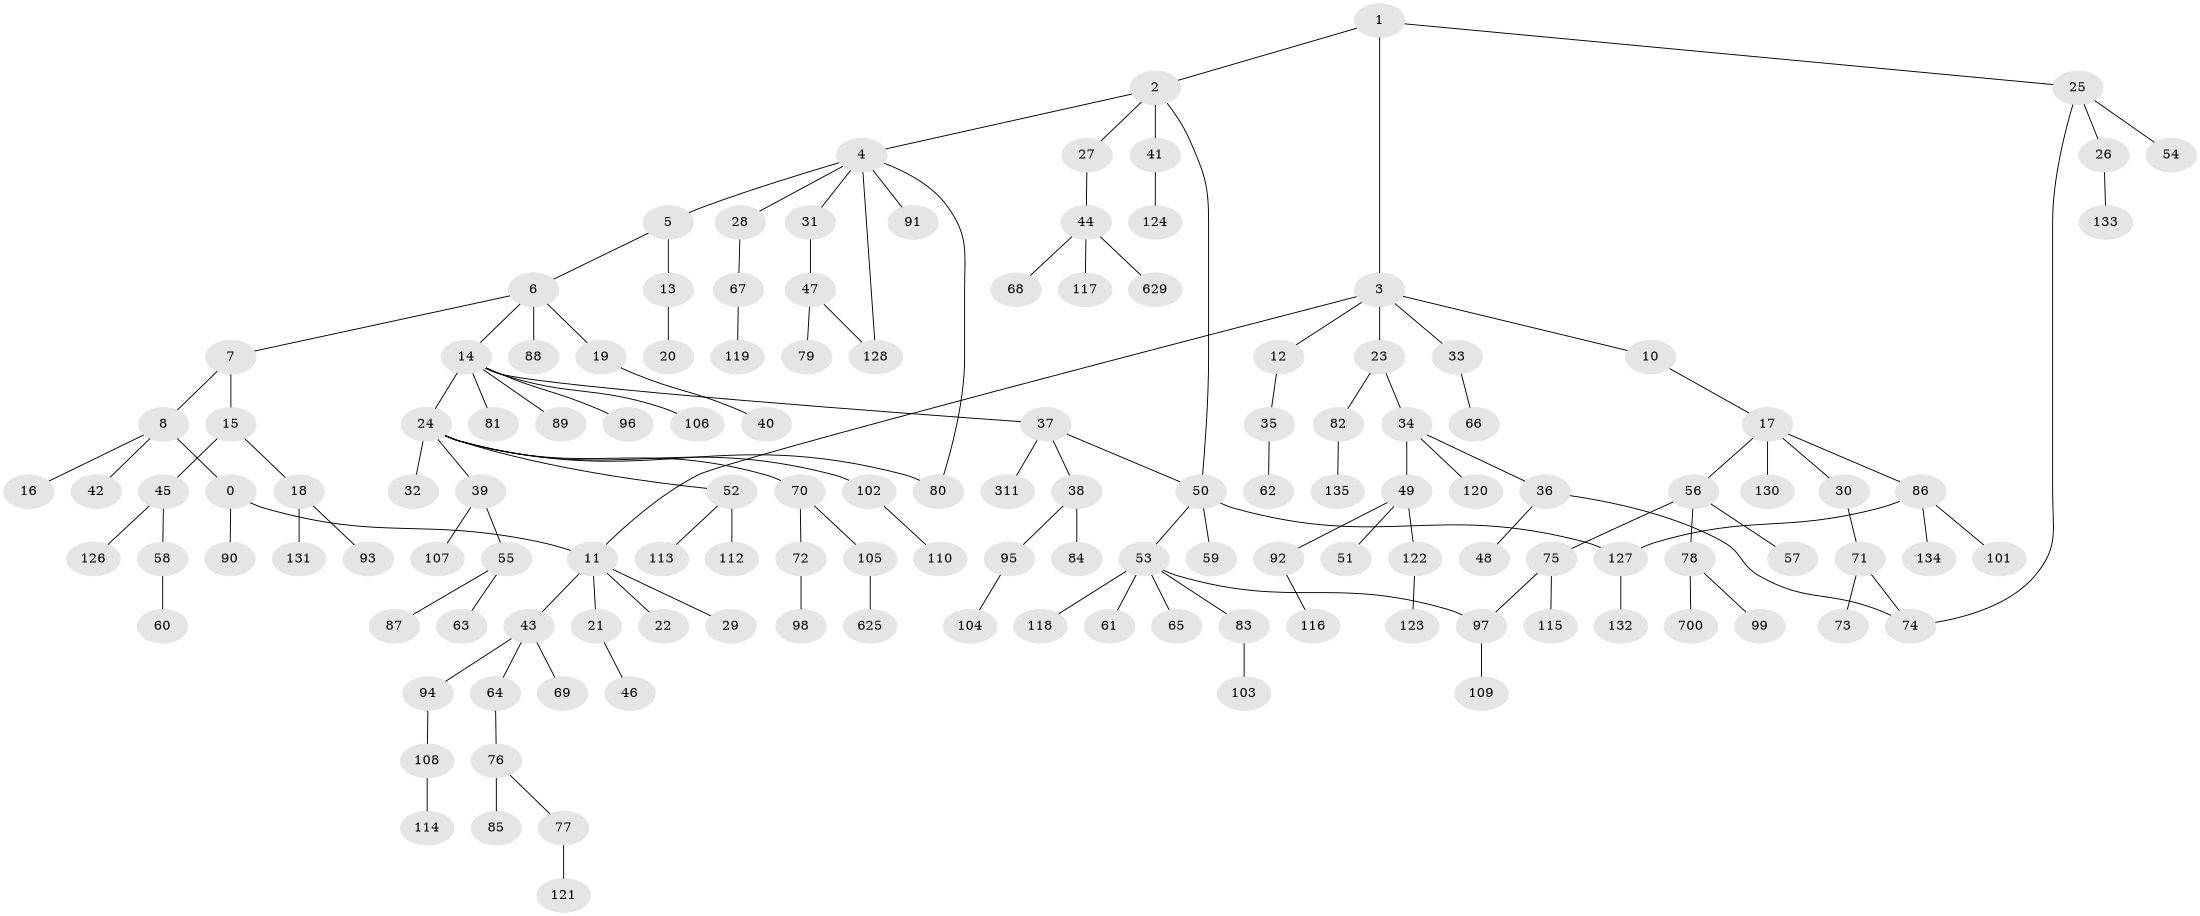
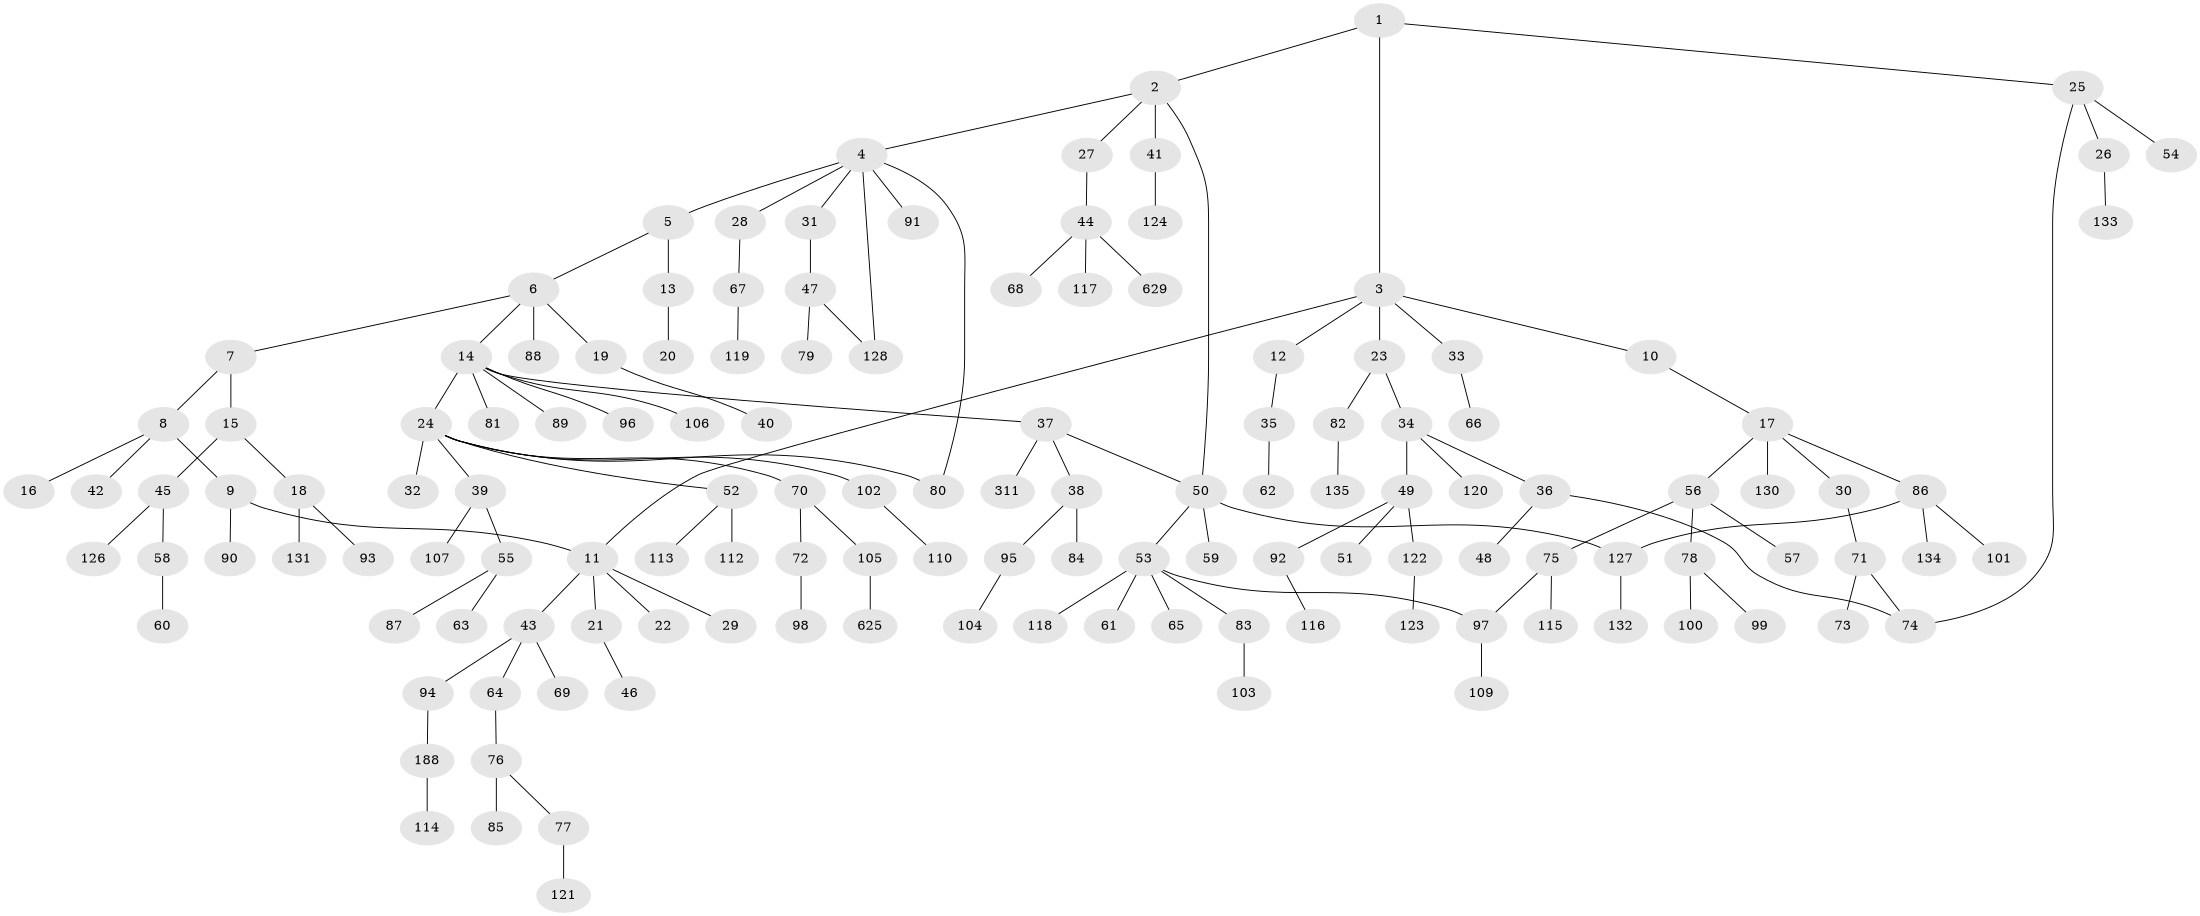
(231, 492) -> (231, 492)
(1691, 626) -> (1691, 626)
(427, 761) -> (427, 761)
